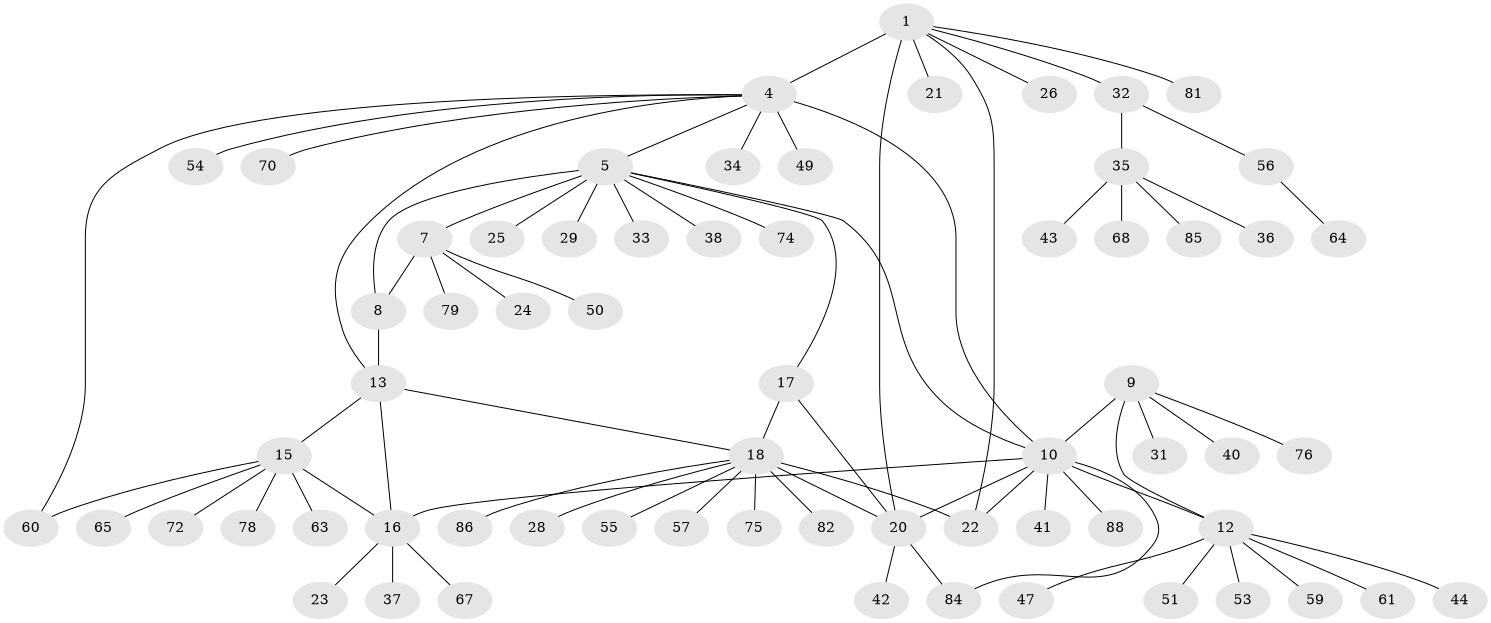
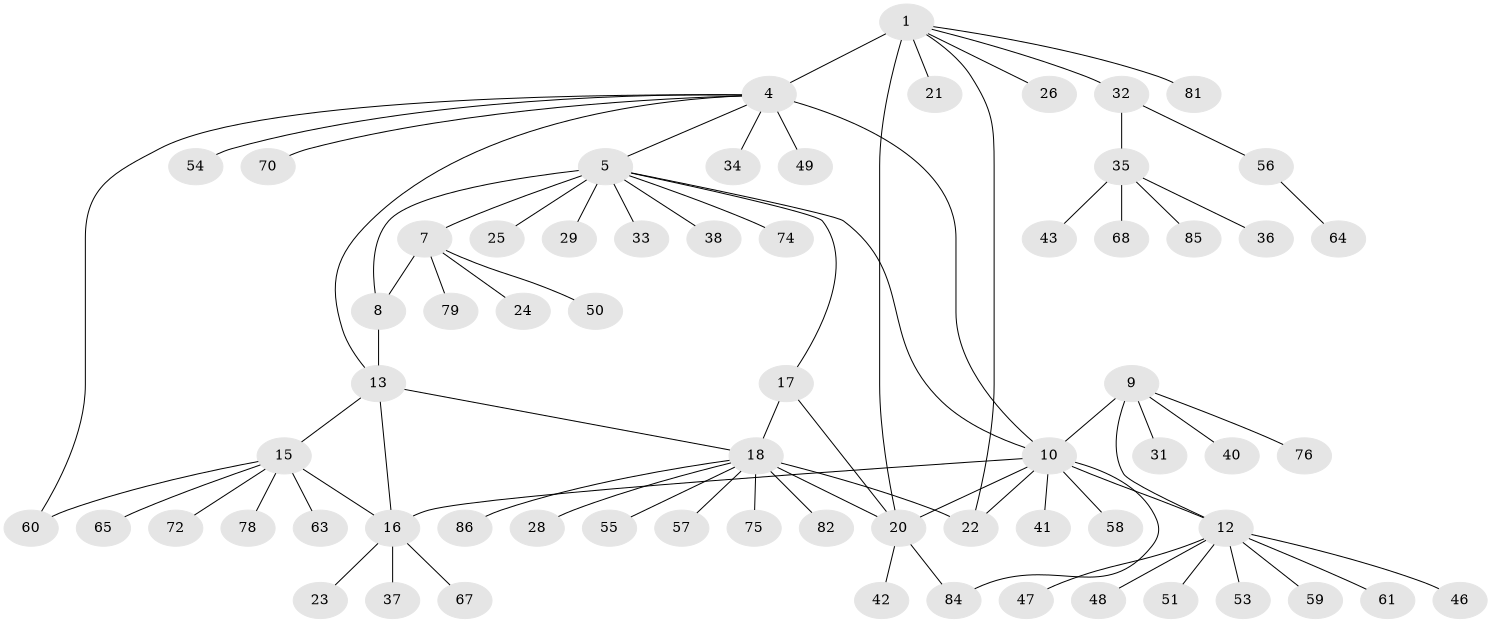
(1116, 528) -> (1116, 528)
none -> (1099, 600)
(1460, 600) -> (1460, 600)
